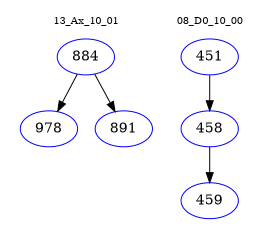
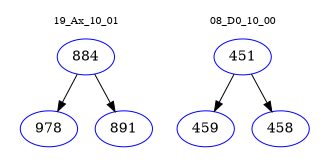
(86, 21) -> (86, 21)
(210, 160) -> (227, 88)
